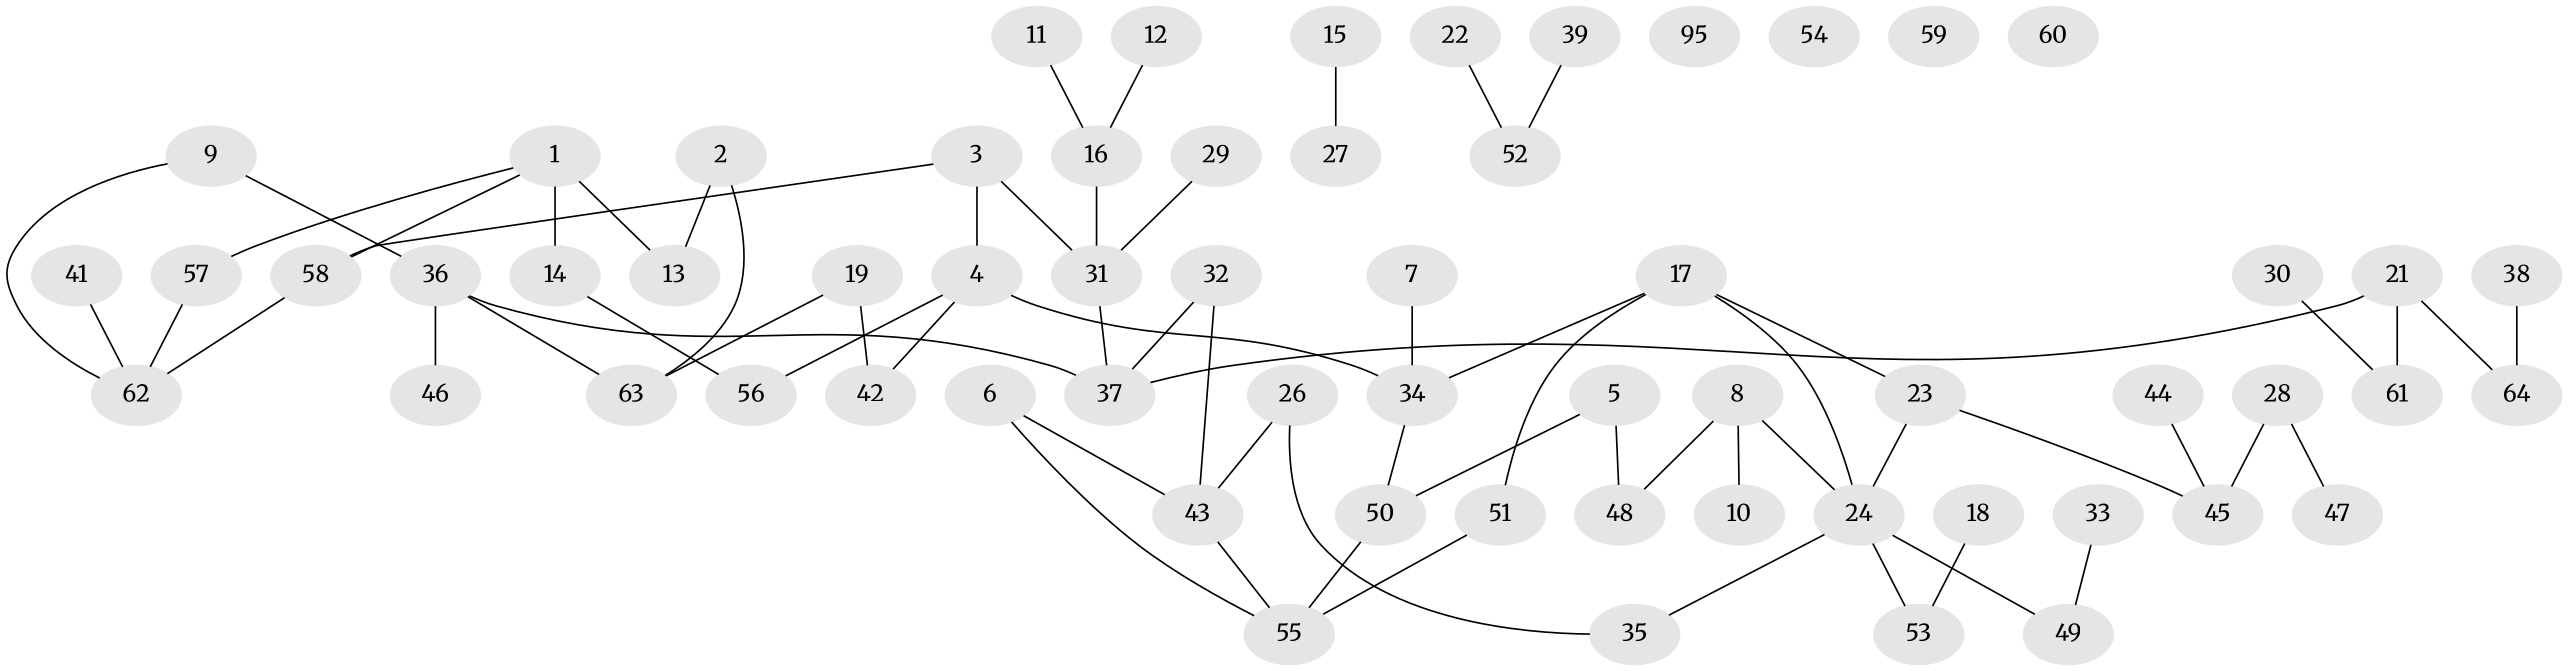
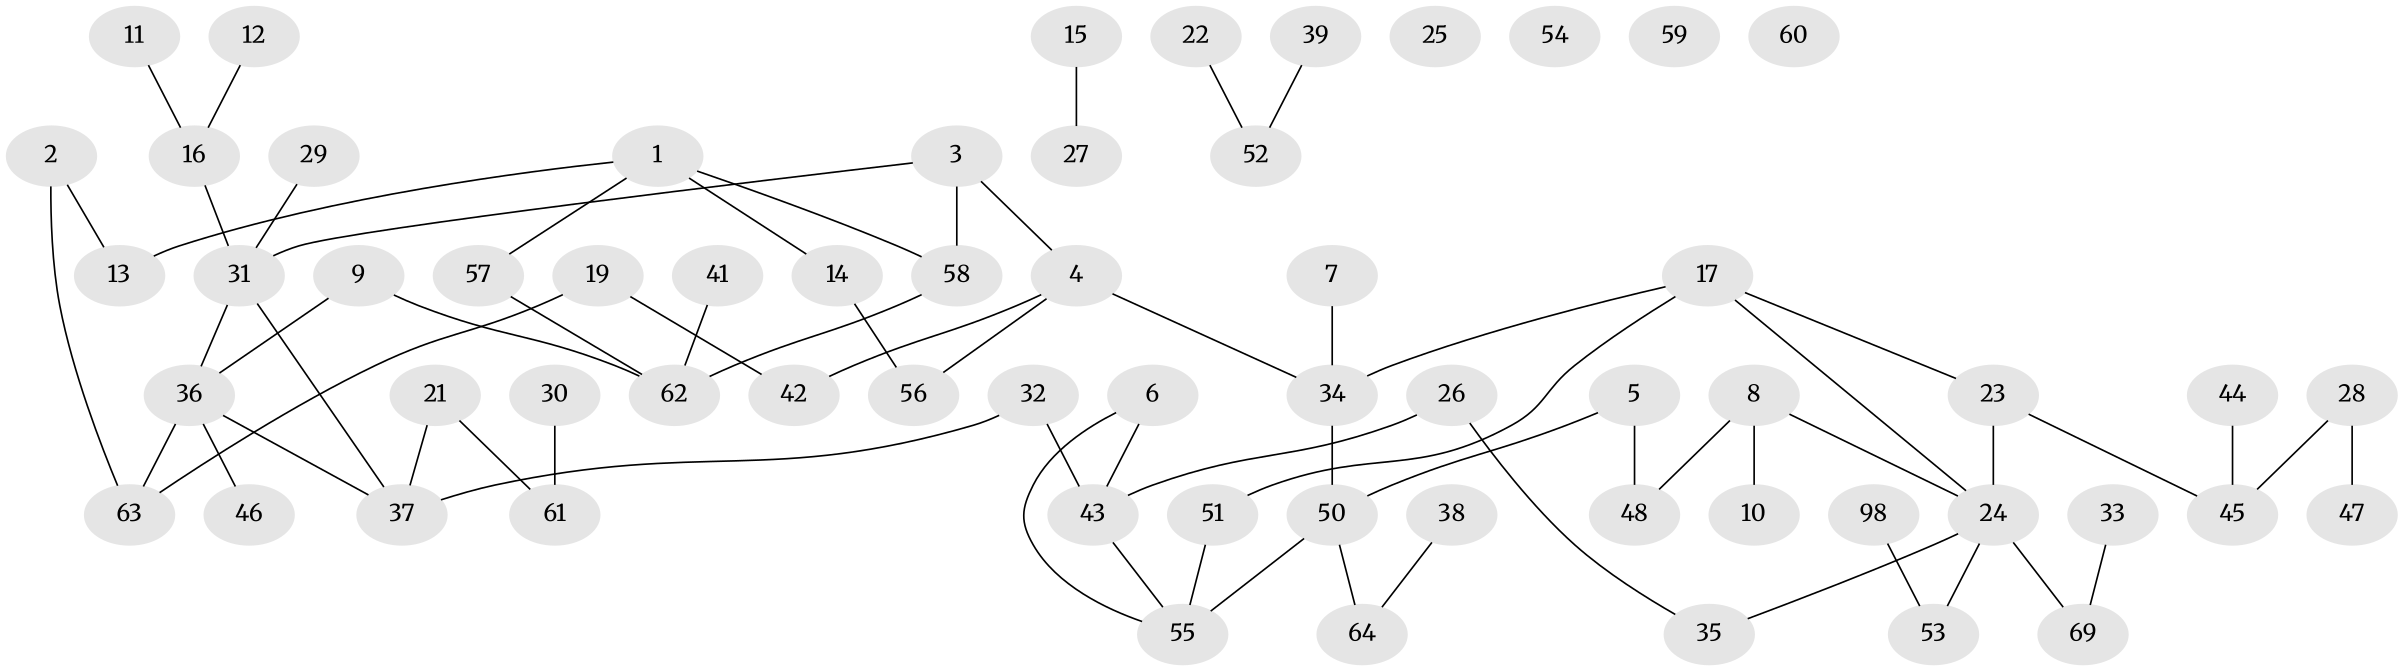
(1694, 37) -> (1435, 37)
(2457, 335) -> (1347, 575)
none -> (214, 336)
(1979, 515) -> (1874, 515)
(2068, 635) -> (2083, 635)
